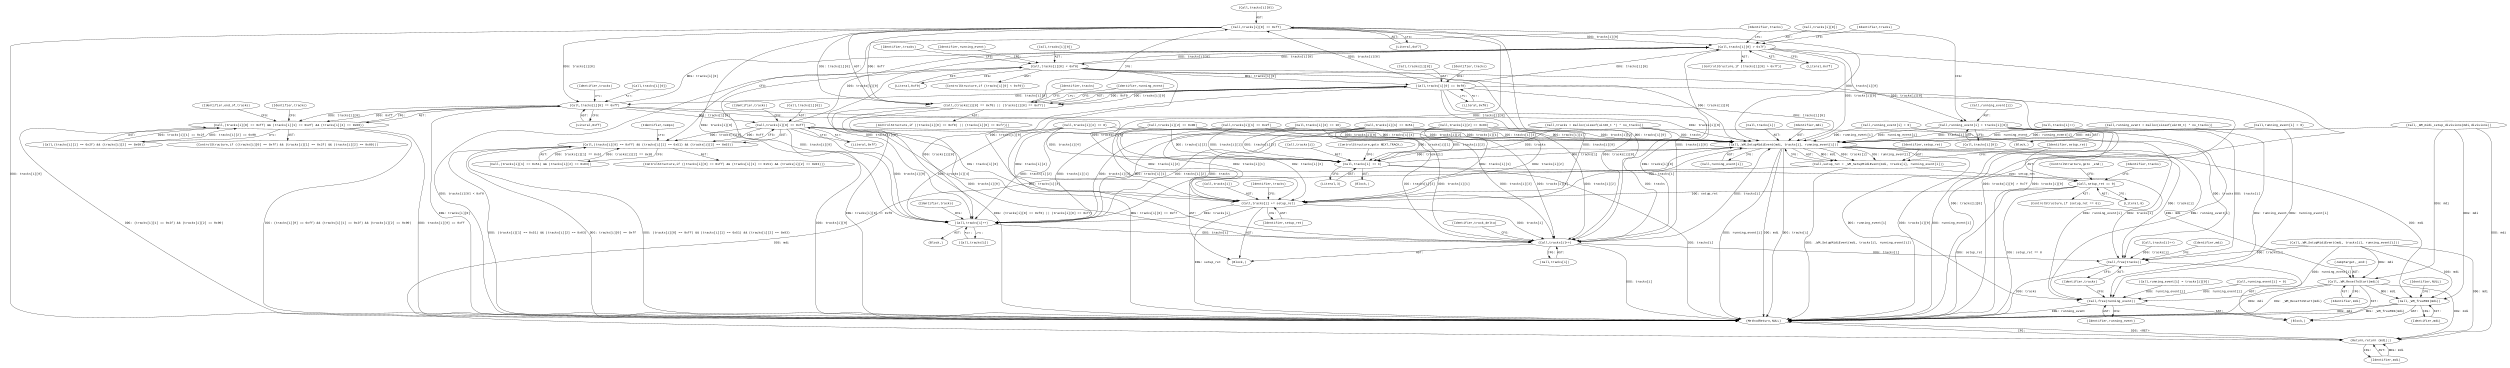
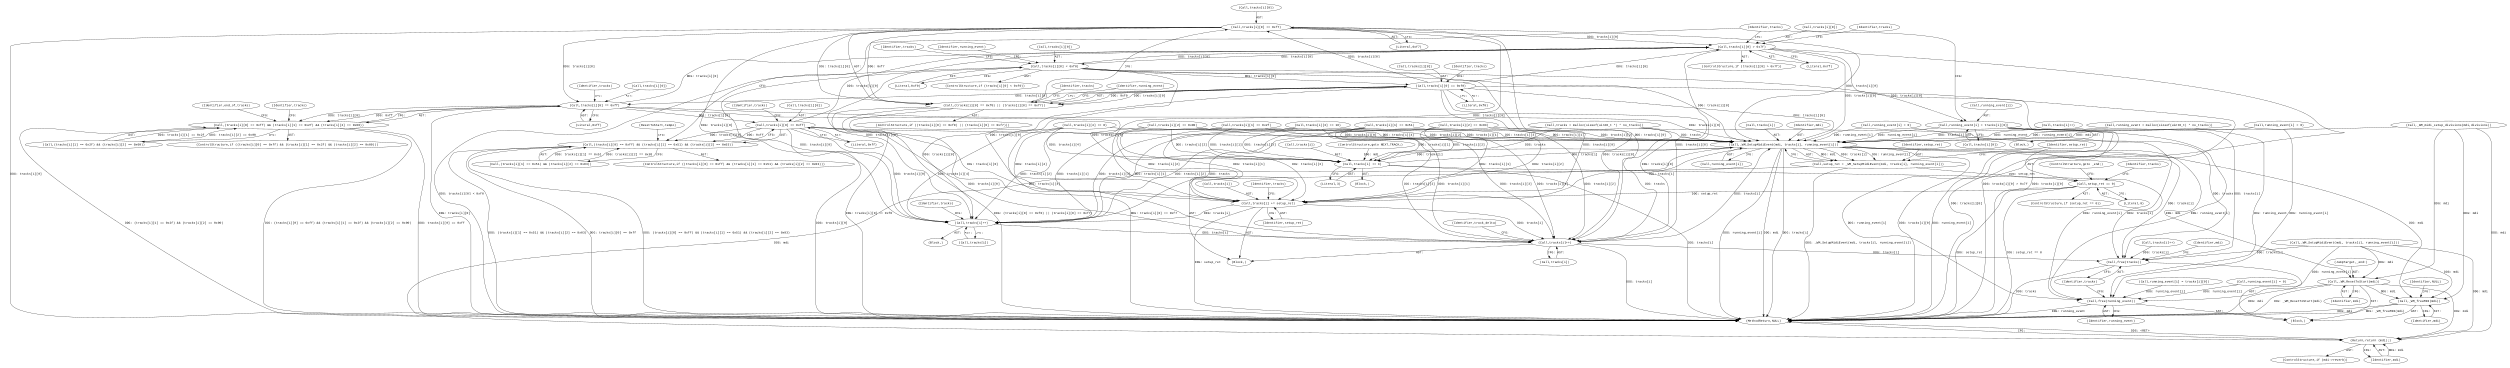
(658, 125) -> (658, 125)
(1371, 154) -> (1371, 154)
none -> (2315, 360)
